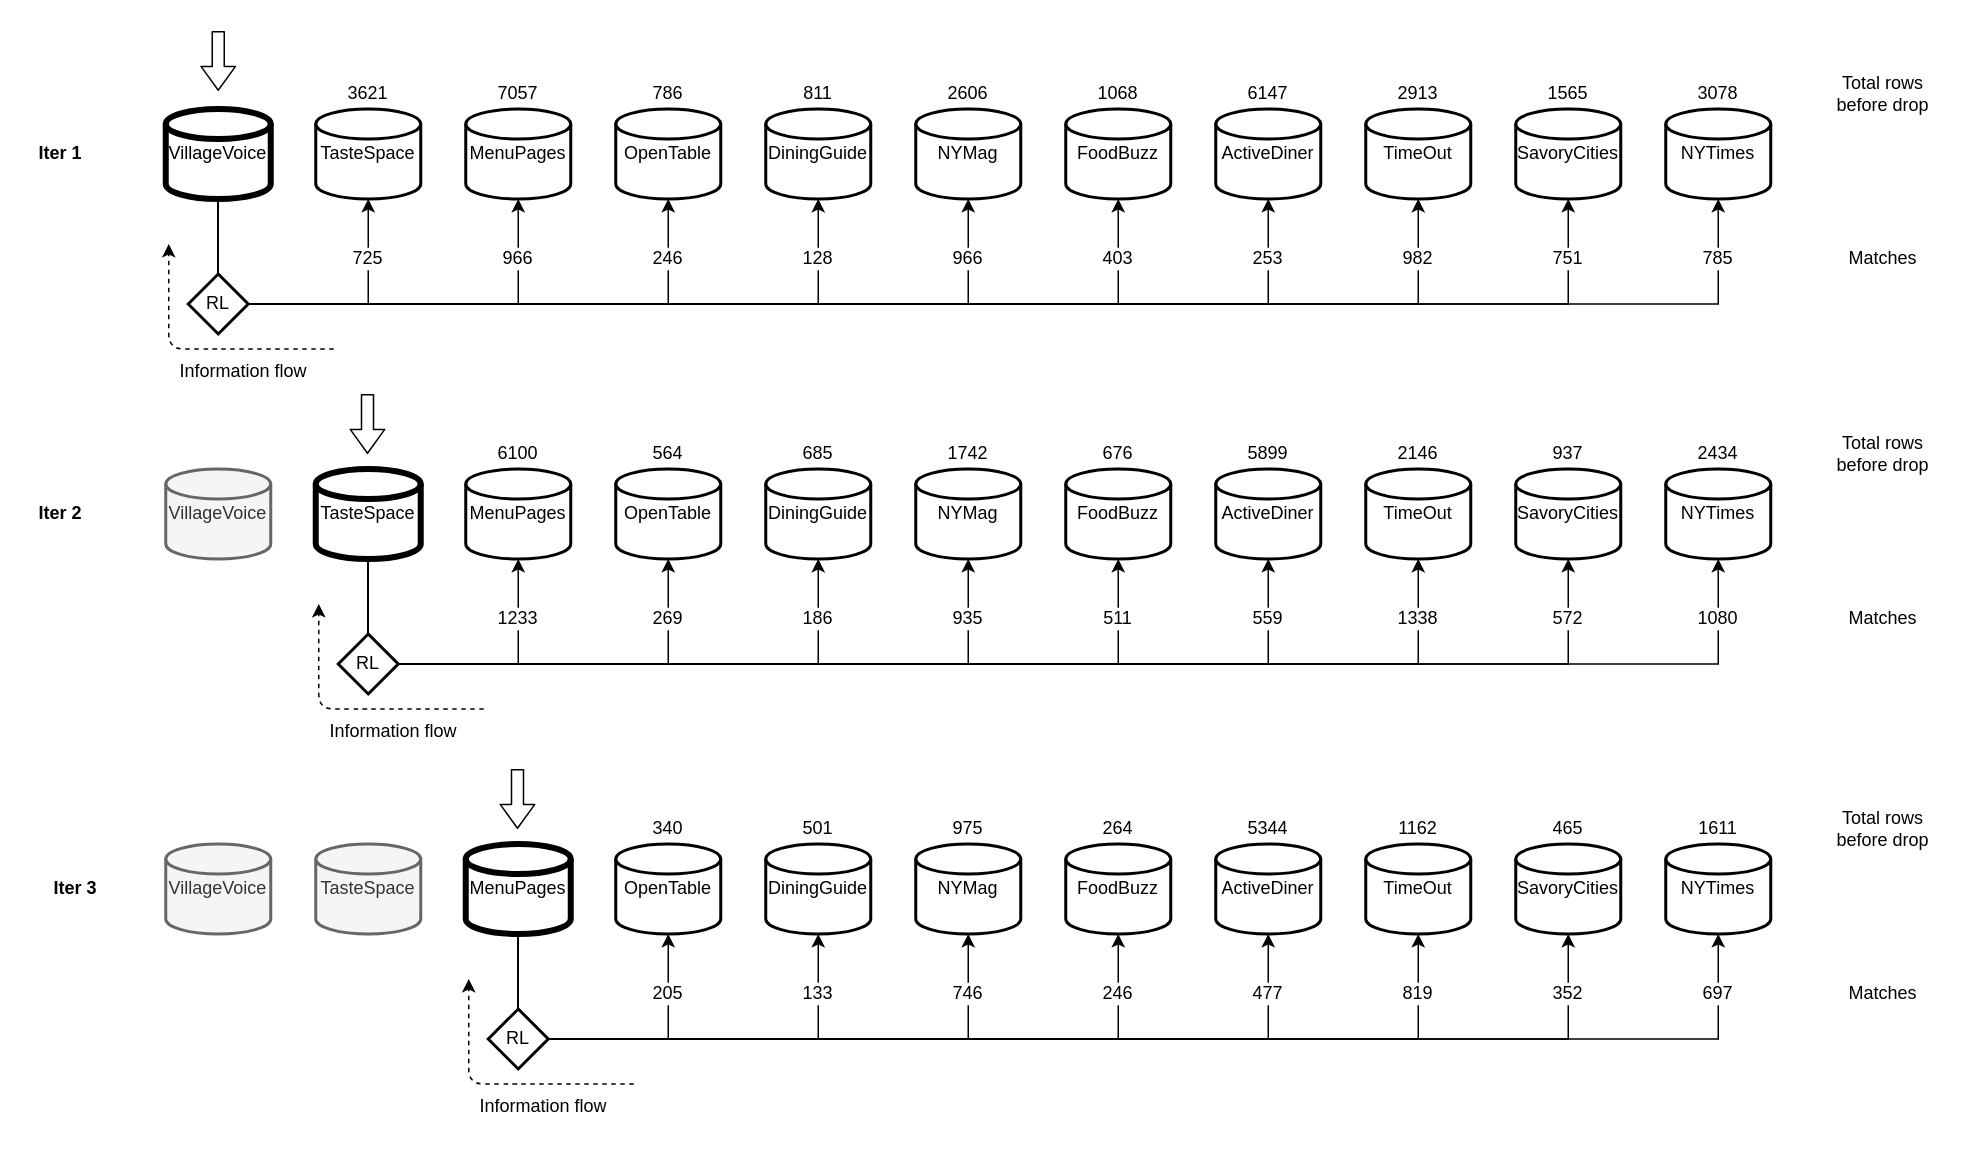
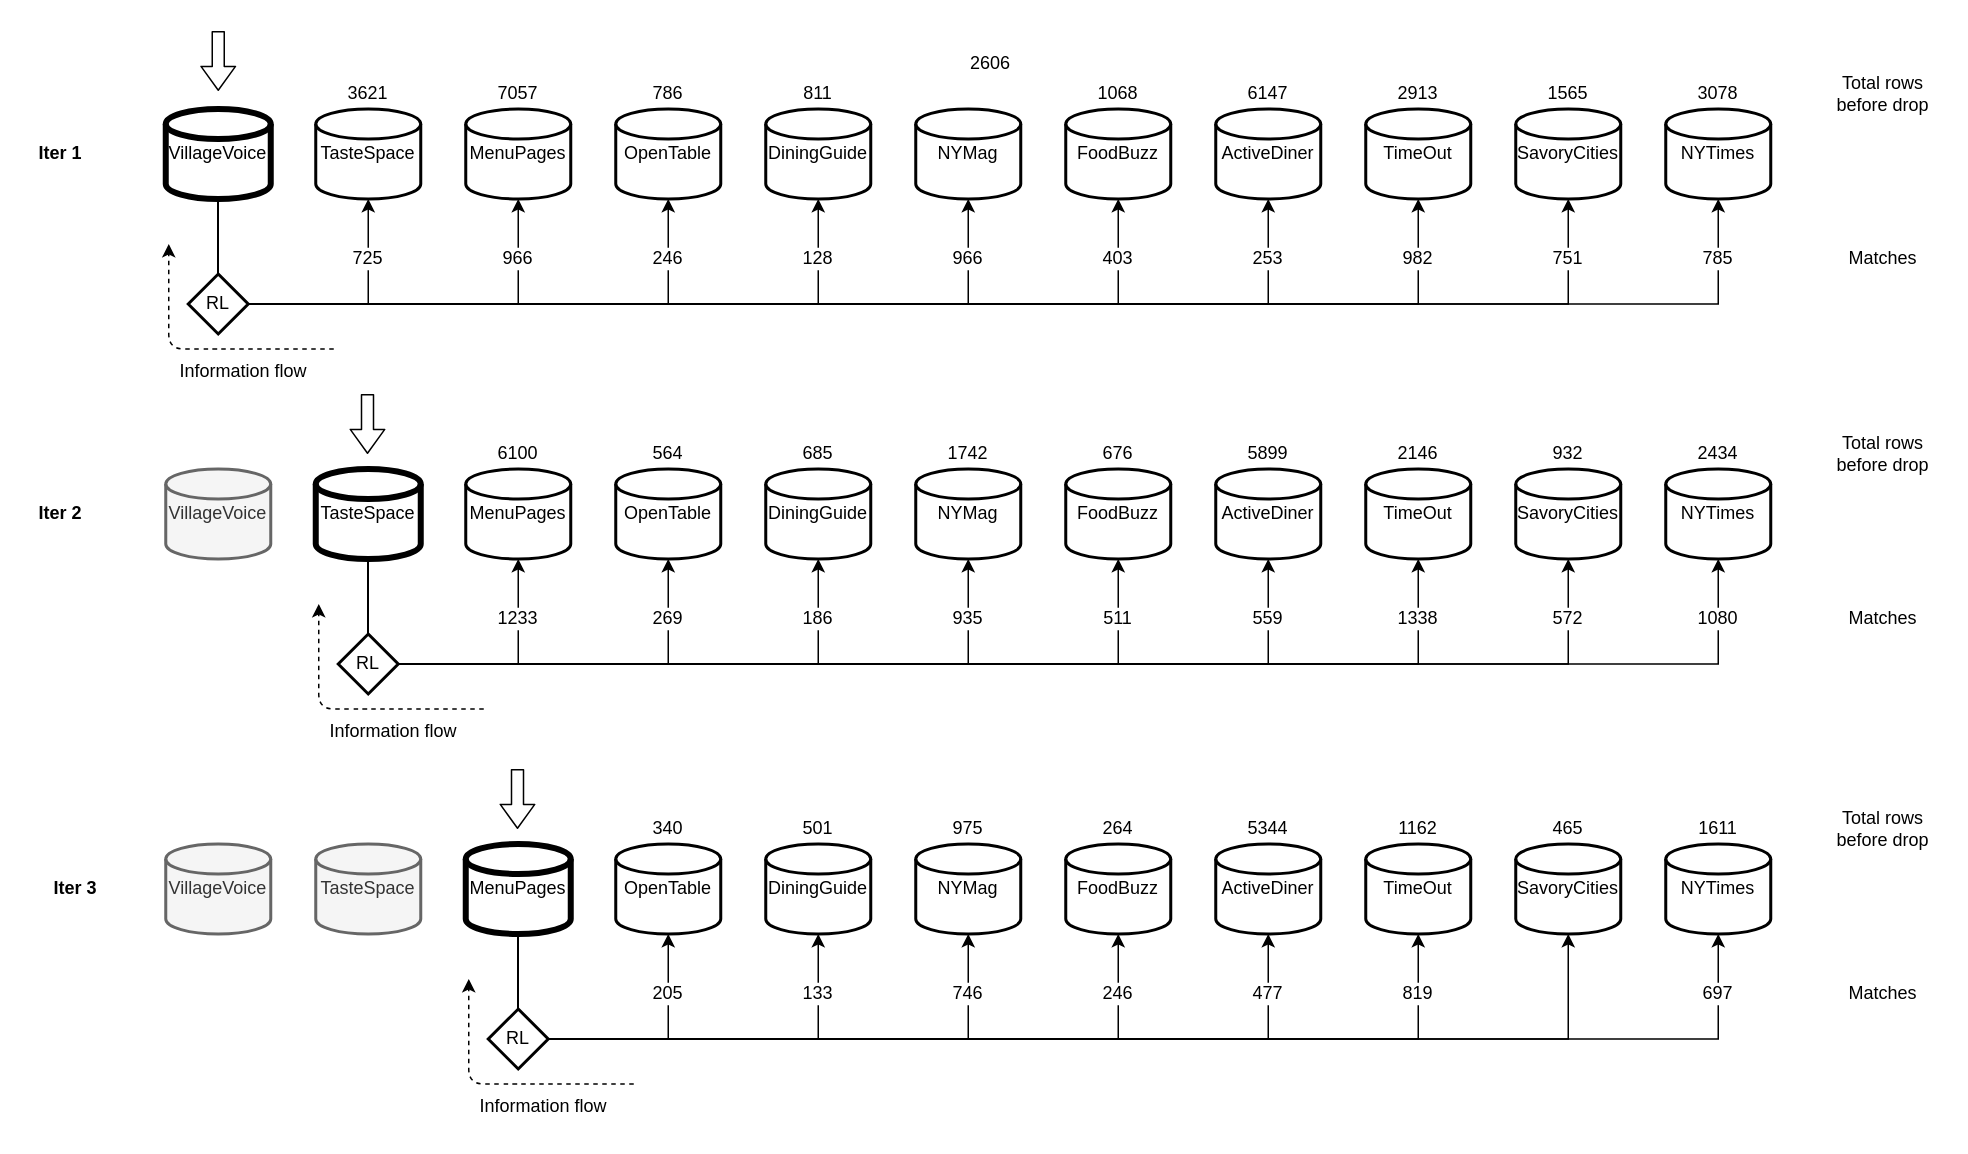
(968, 94) -> (991, 64)
(1568, 454) -> (1568, 454)
(1568, 994) -> none
